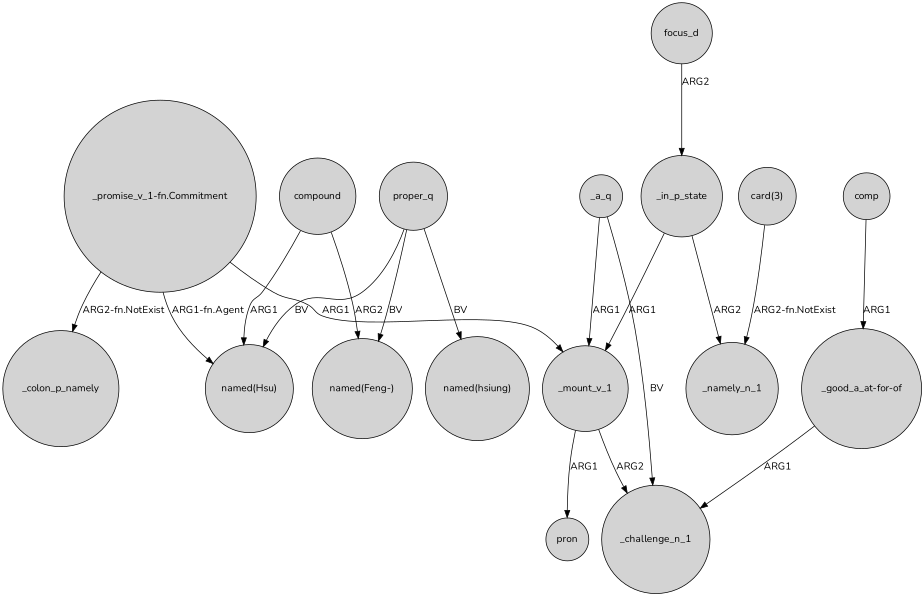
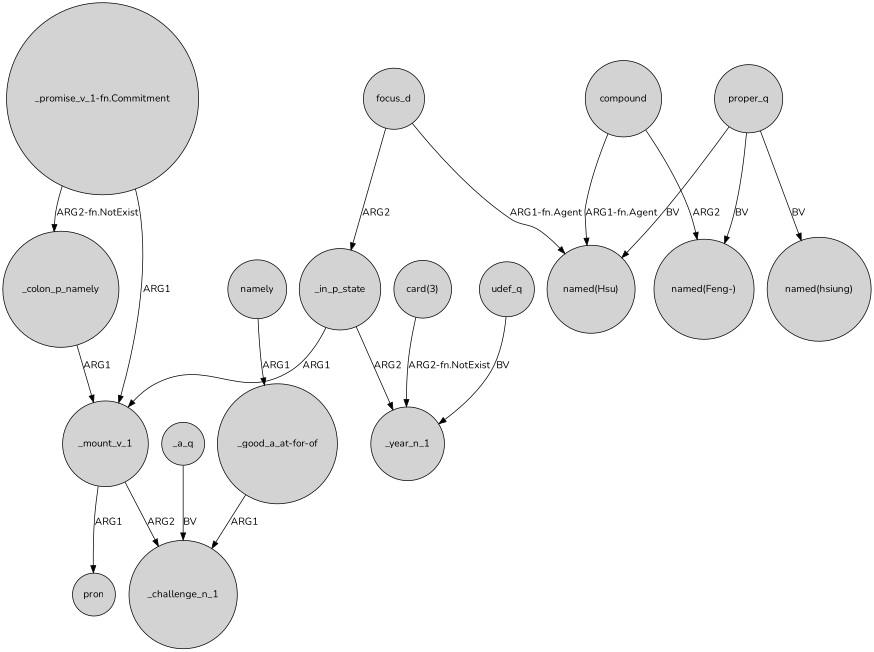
(867, 196) -> (257, 289)
(594, 278) -> (84, 370)
none -> (507, 289)
(264, 310) -> (622, 213)
(180, 329) -> (479, 194)
(732, 389) -> (408, 444)
